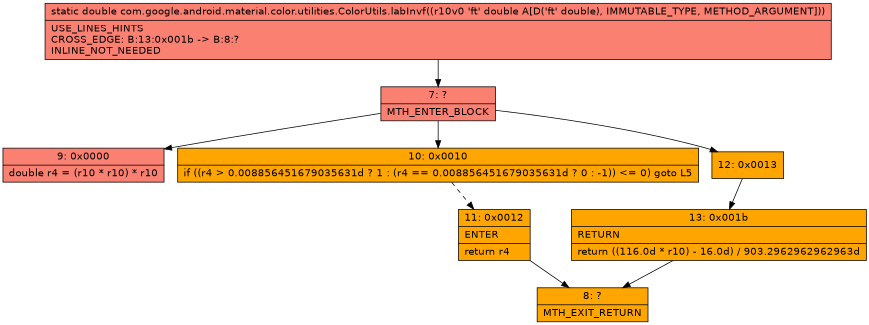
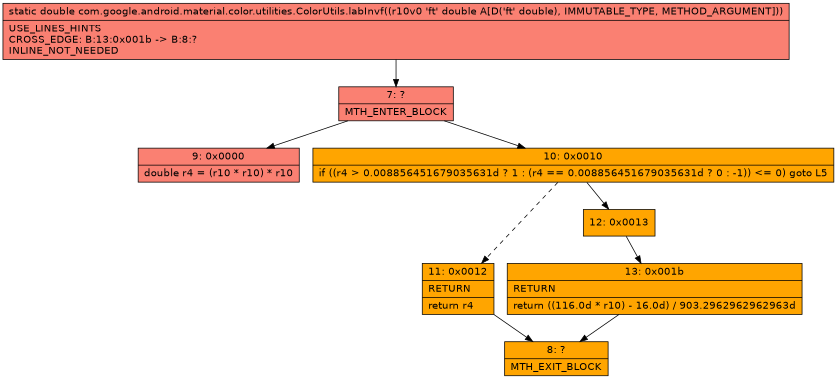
(604, 126) -> (595, 193)
(482, 235) -> (450, 289)
(593, 313) -> (556, 367)
